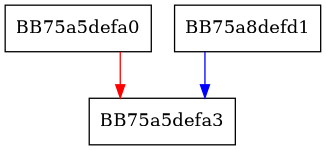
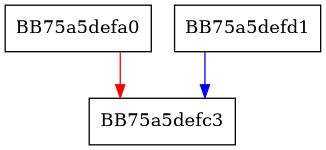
(248, 28) -> (248, 28)
(162, 122) -> (162, 122)
